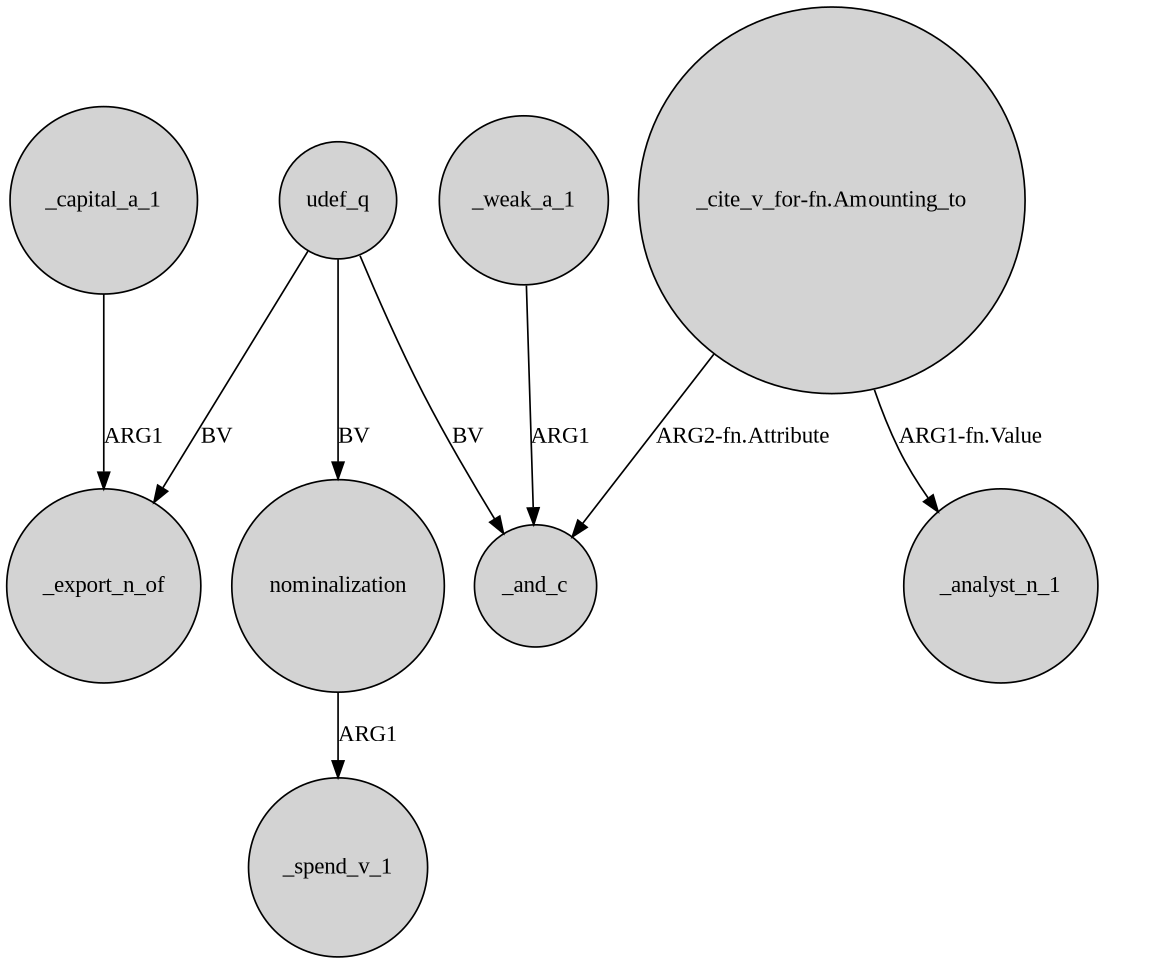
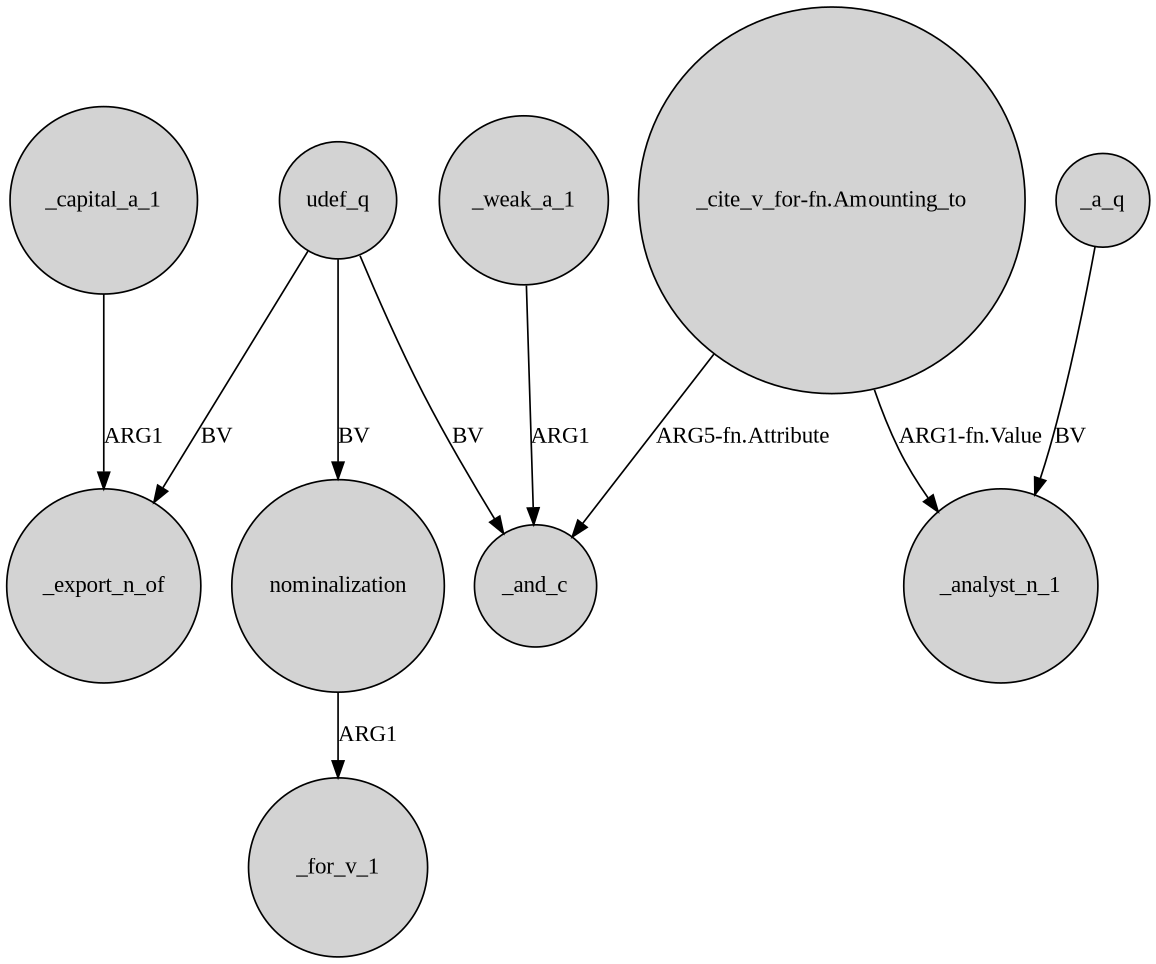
none -> (1103, 200)
(743, 437) -> (743, 437)
(338, 867) -> (338, 867)
